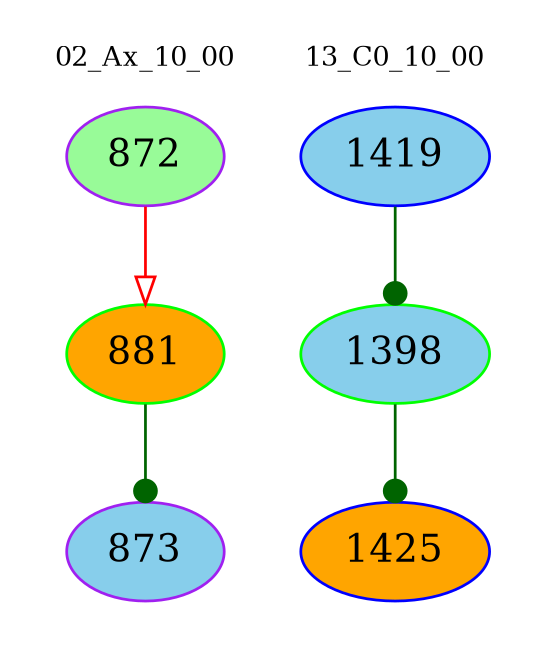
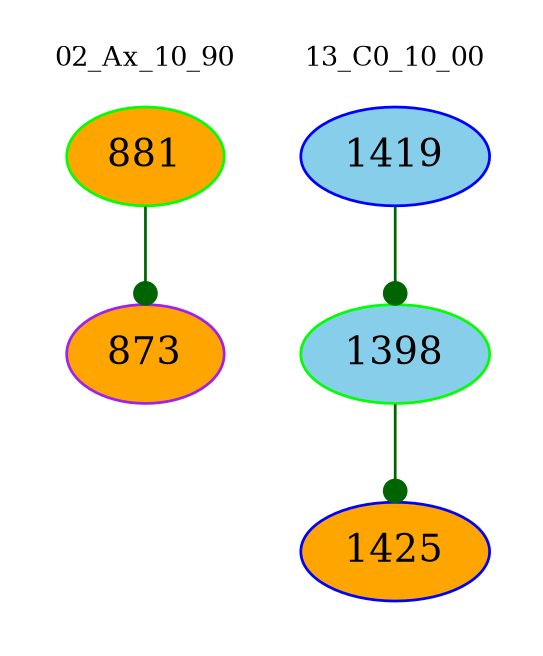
(145, 59) -> (145, 59)
(145, 156) -> none
(145, 552) -> (145, 354)
